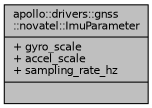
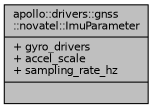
(47, 47) -> (52, 47)
